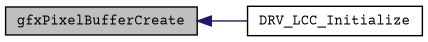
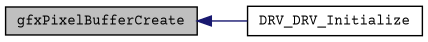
(335, 21) -> (335, 21)
